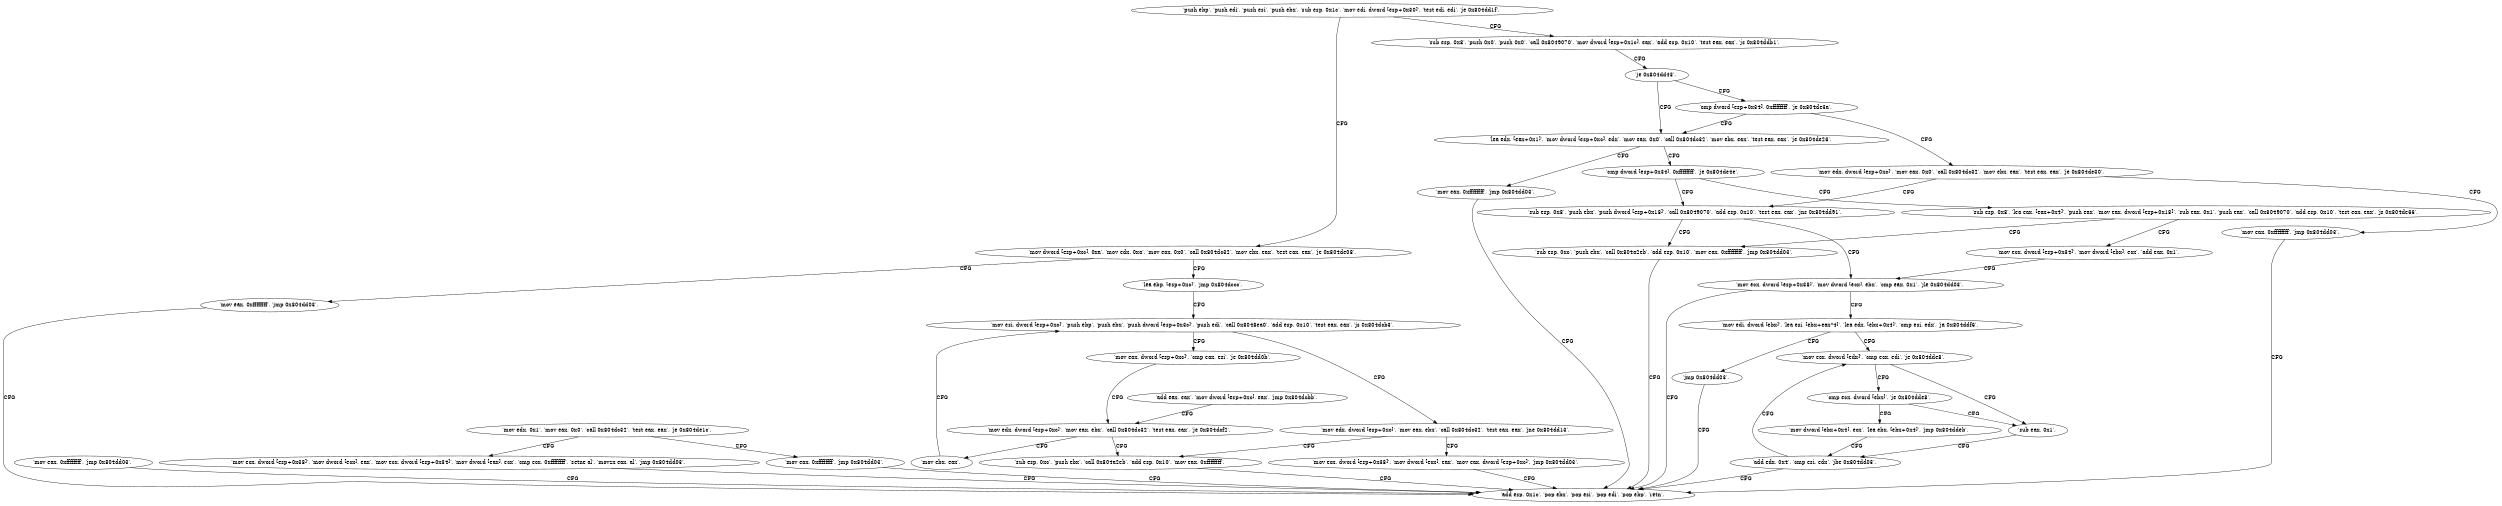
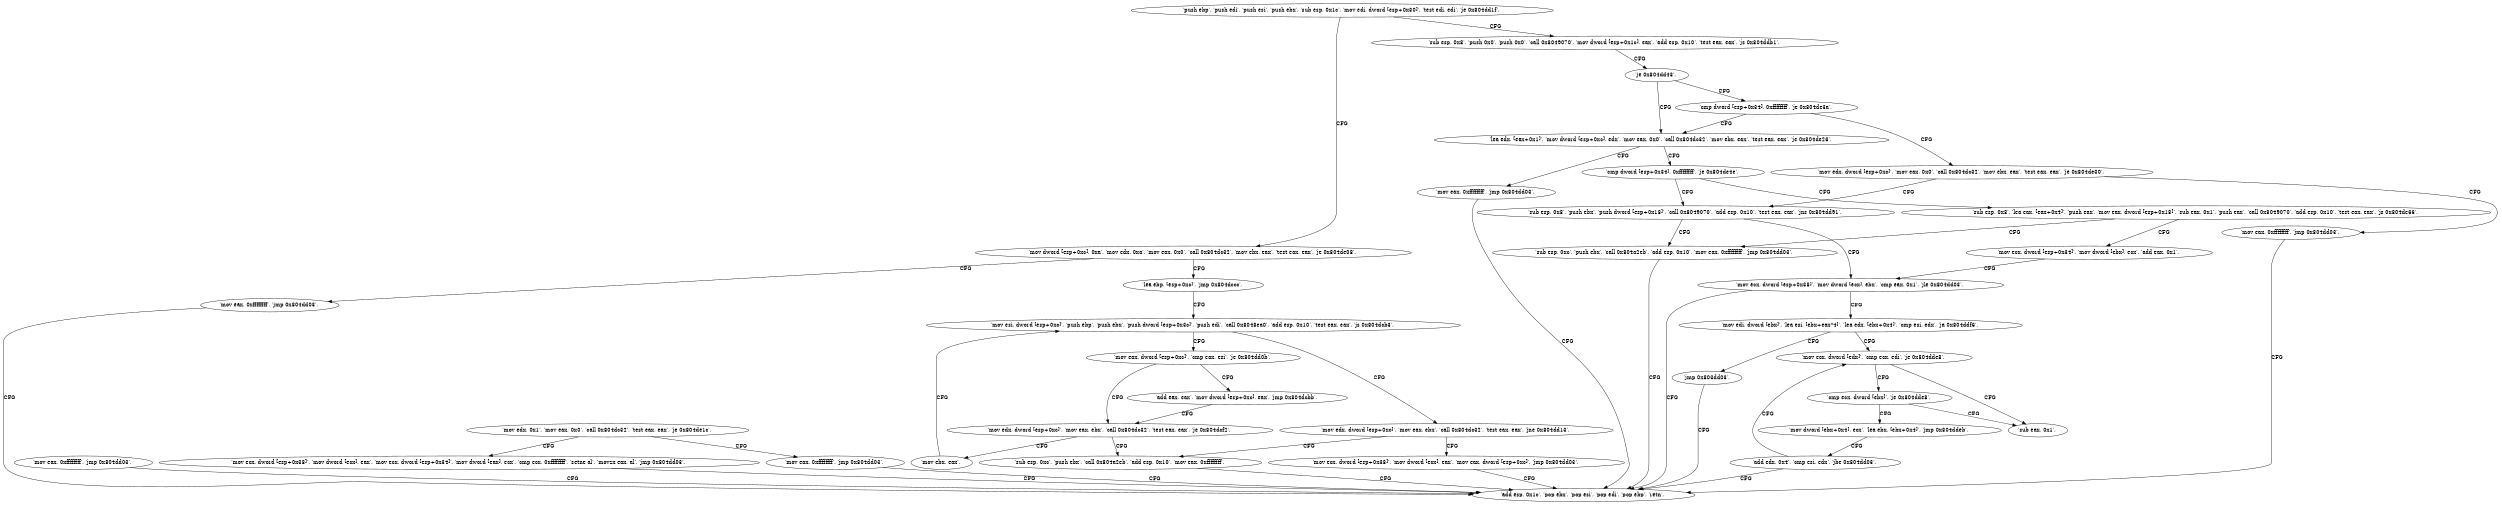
none -> (1214, 377)
(1707, 378) -> (1707, 378)
(1940, 447) -> none
